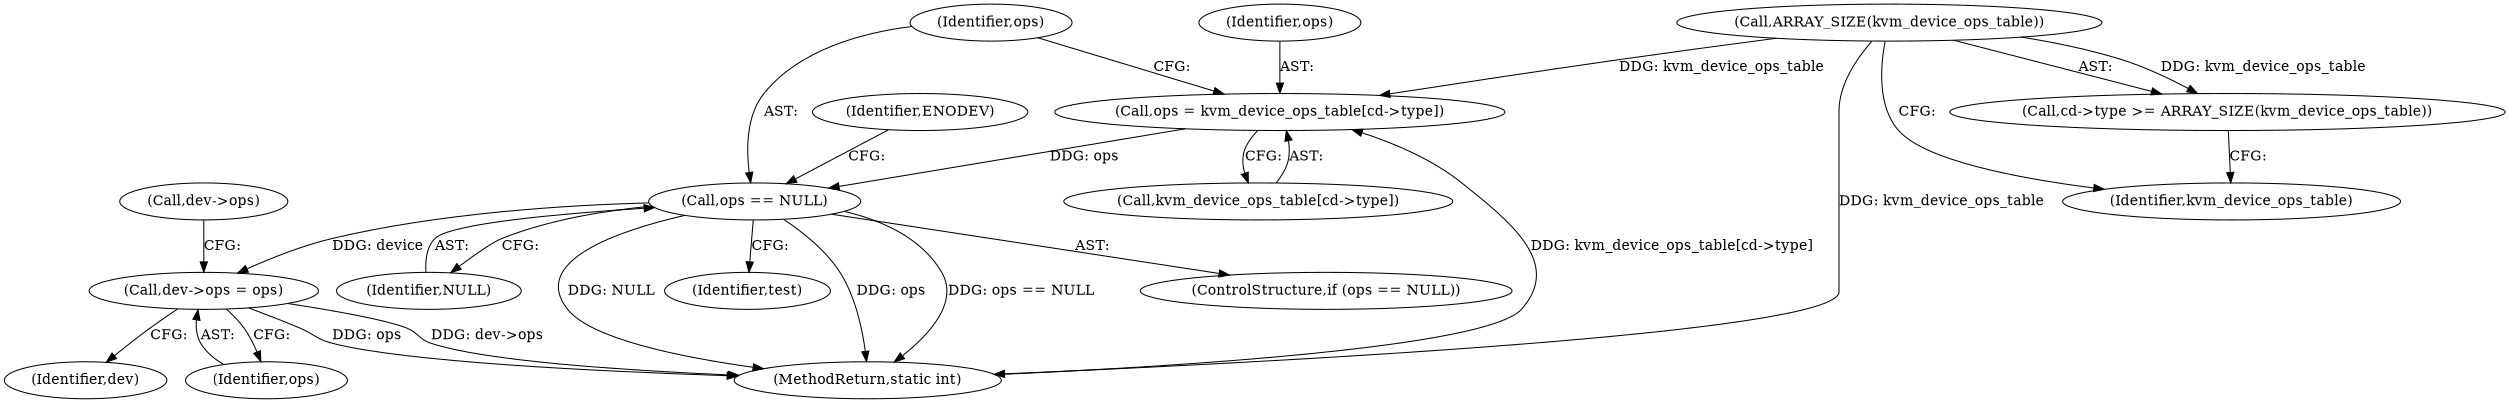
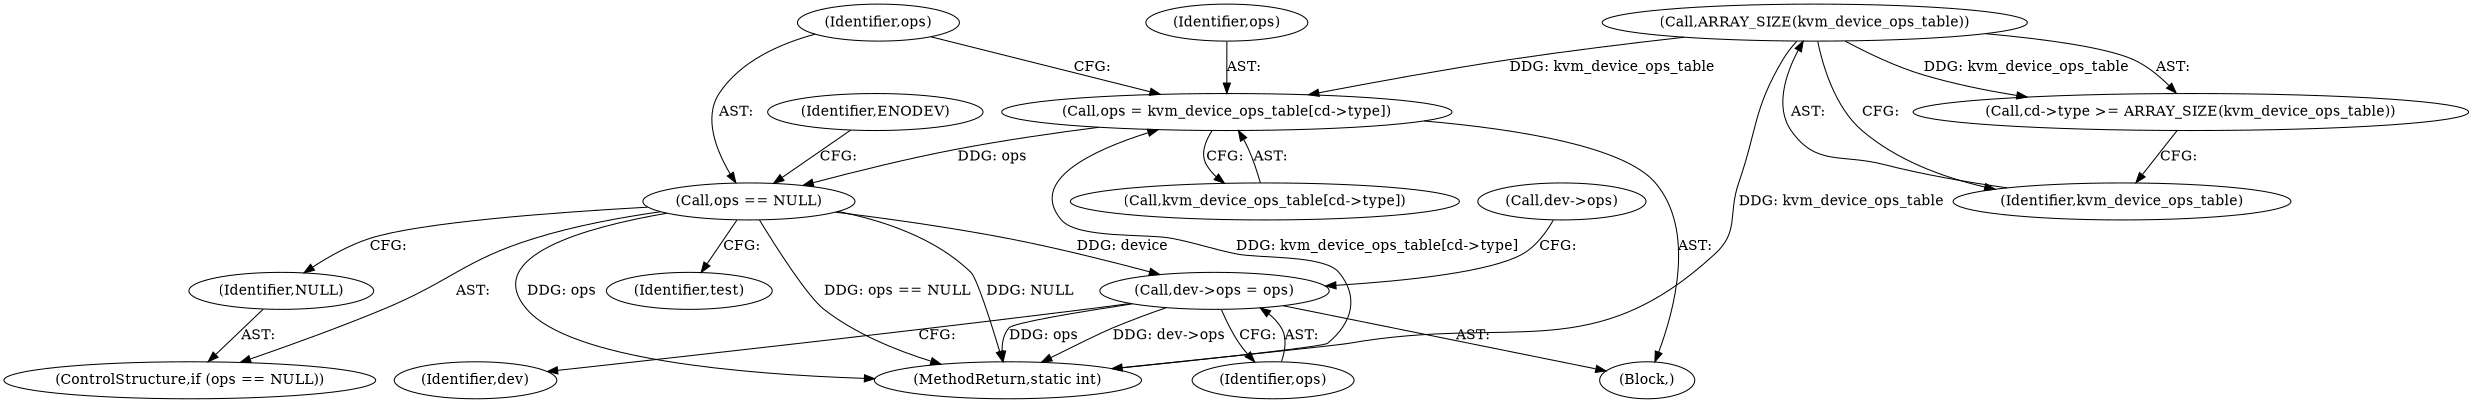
none -> (1853, 159)
(520, 219) -> (239, 332)
none -> (1647, 380)
